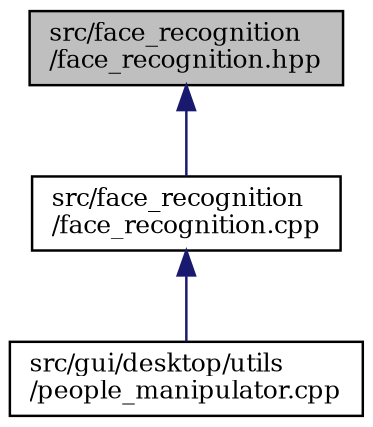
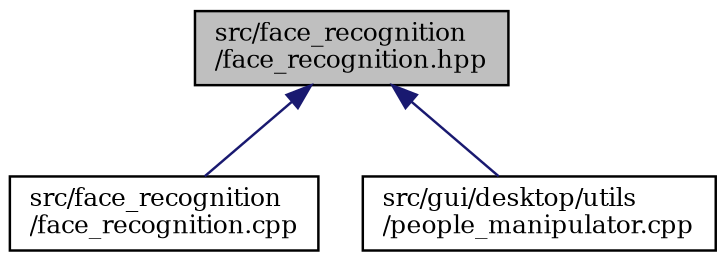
(186, 309) -> (455, 139)
